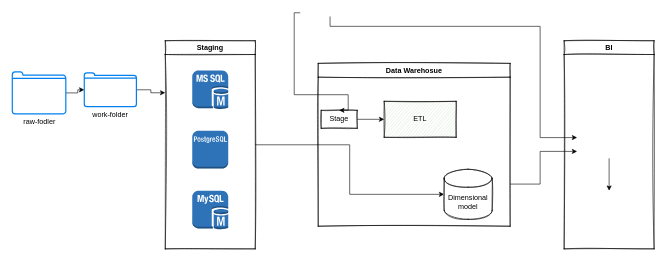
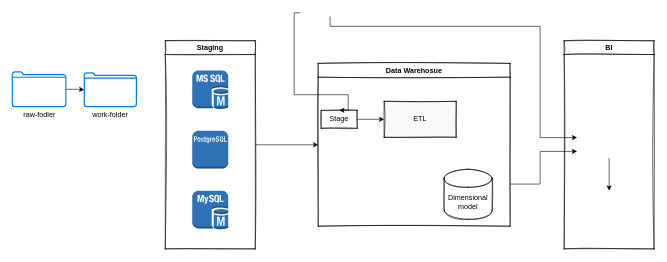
(39, 93) -> (39, 89)
(153, 93) -> none
(314, 145) -> (312, 145)
